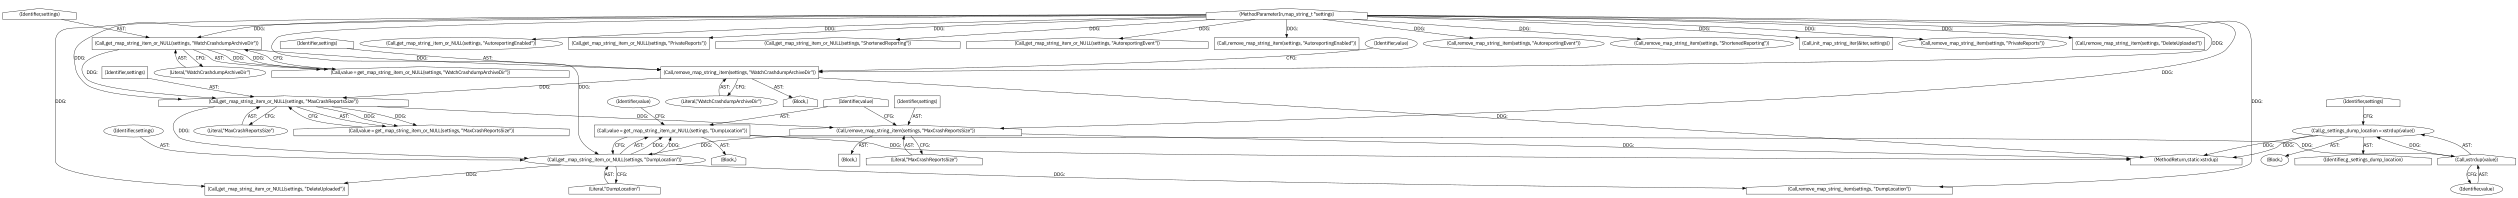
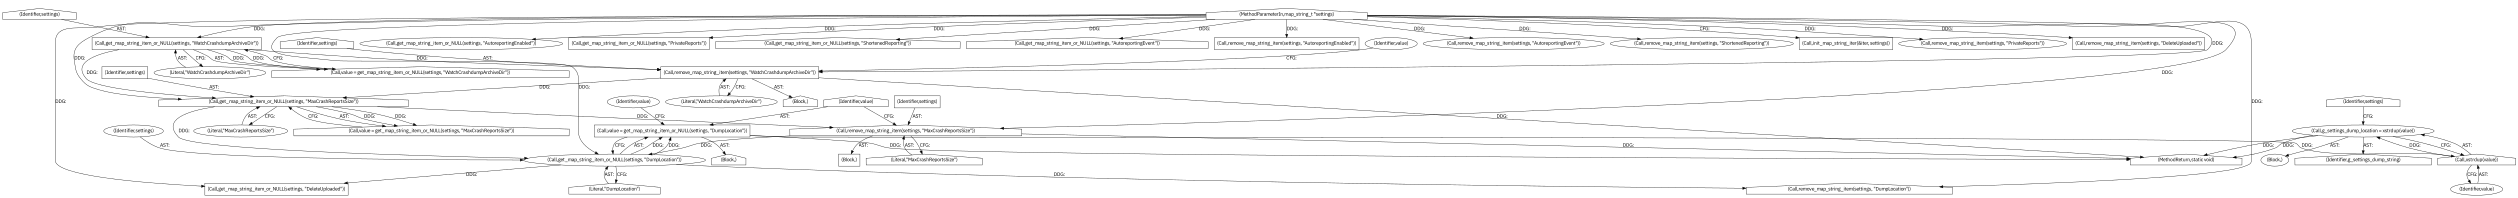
(1705, 29) -> (1705, 29)
none -> (2427, 144)
(2186, 160) -> (2186, 160)
(2363, 160) -> (2363, 160)
